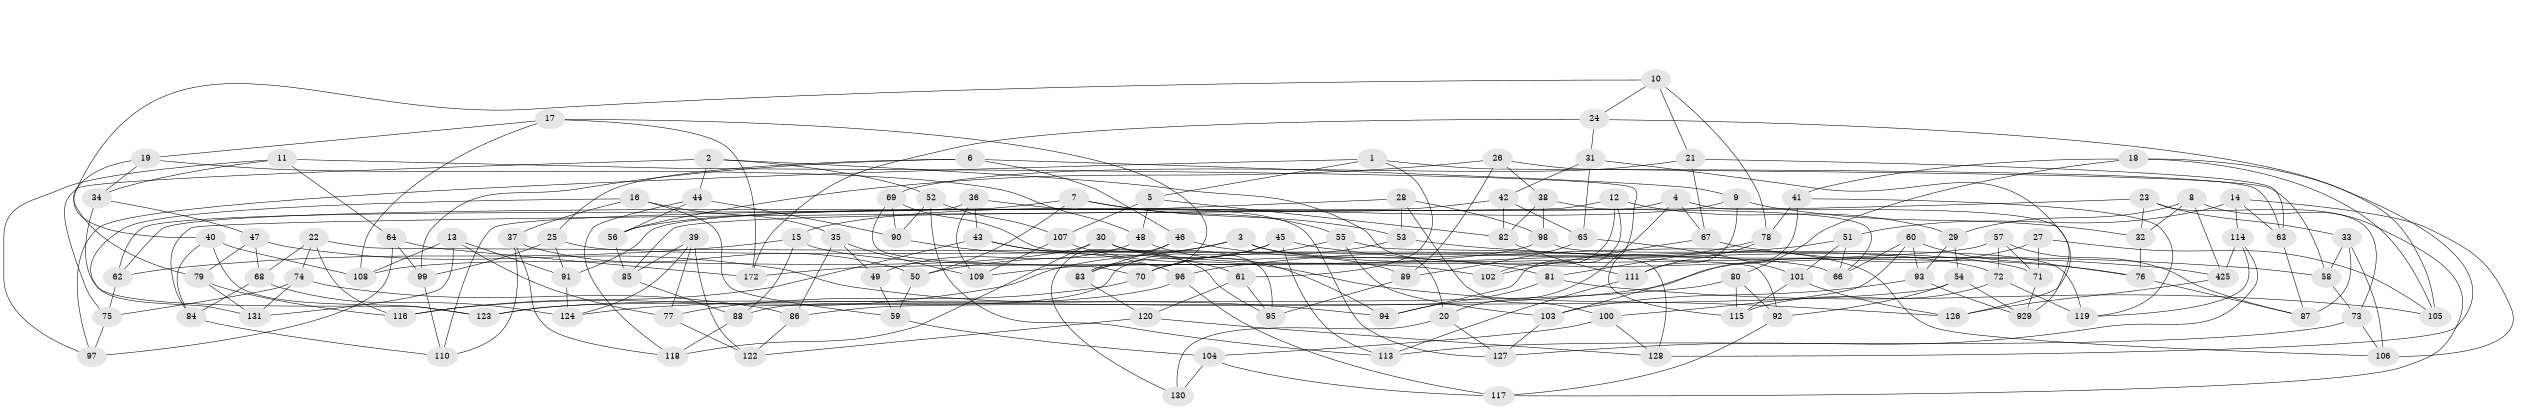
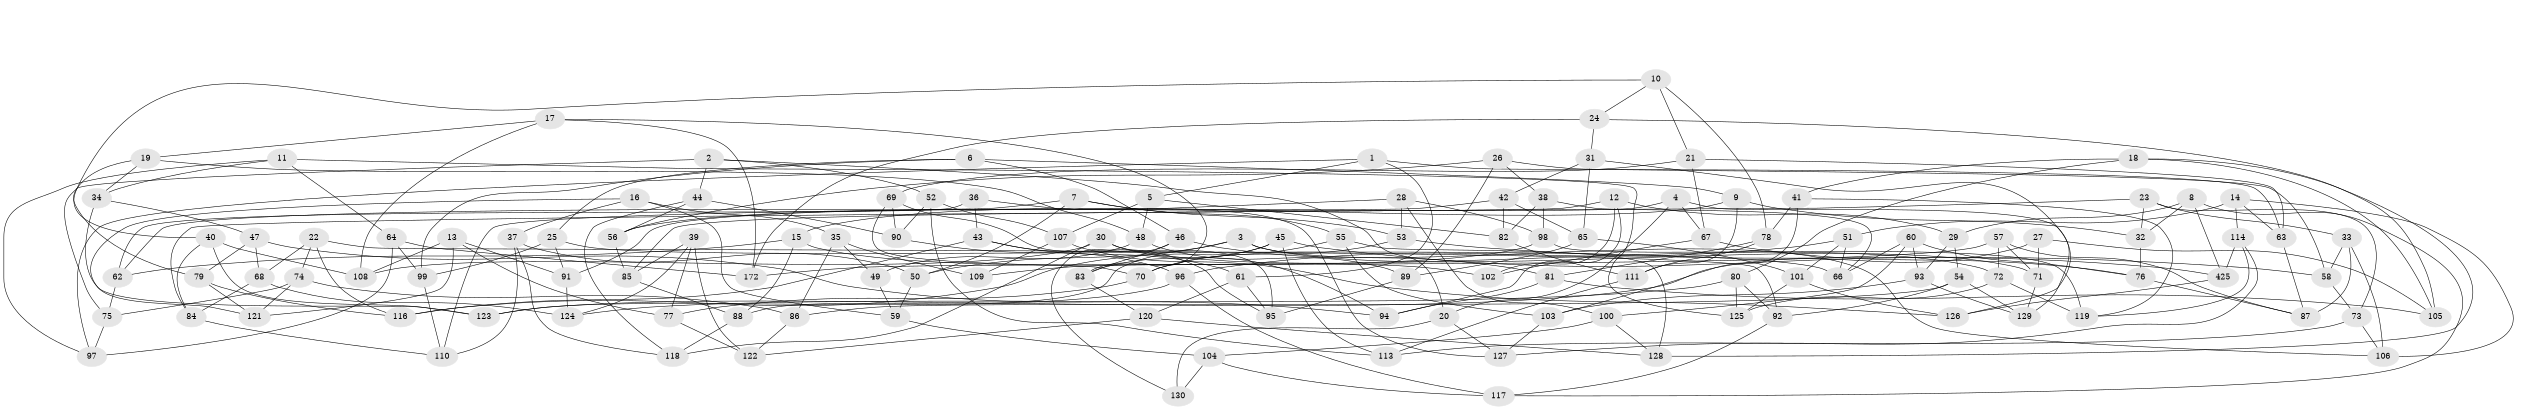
(956, 239) -> none
(255, 317) -> (255, 317)
(1737, 317) -> (1737, 317)
(2025, 317) -> (2025, 317)
